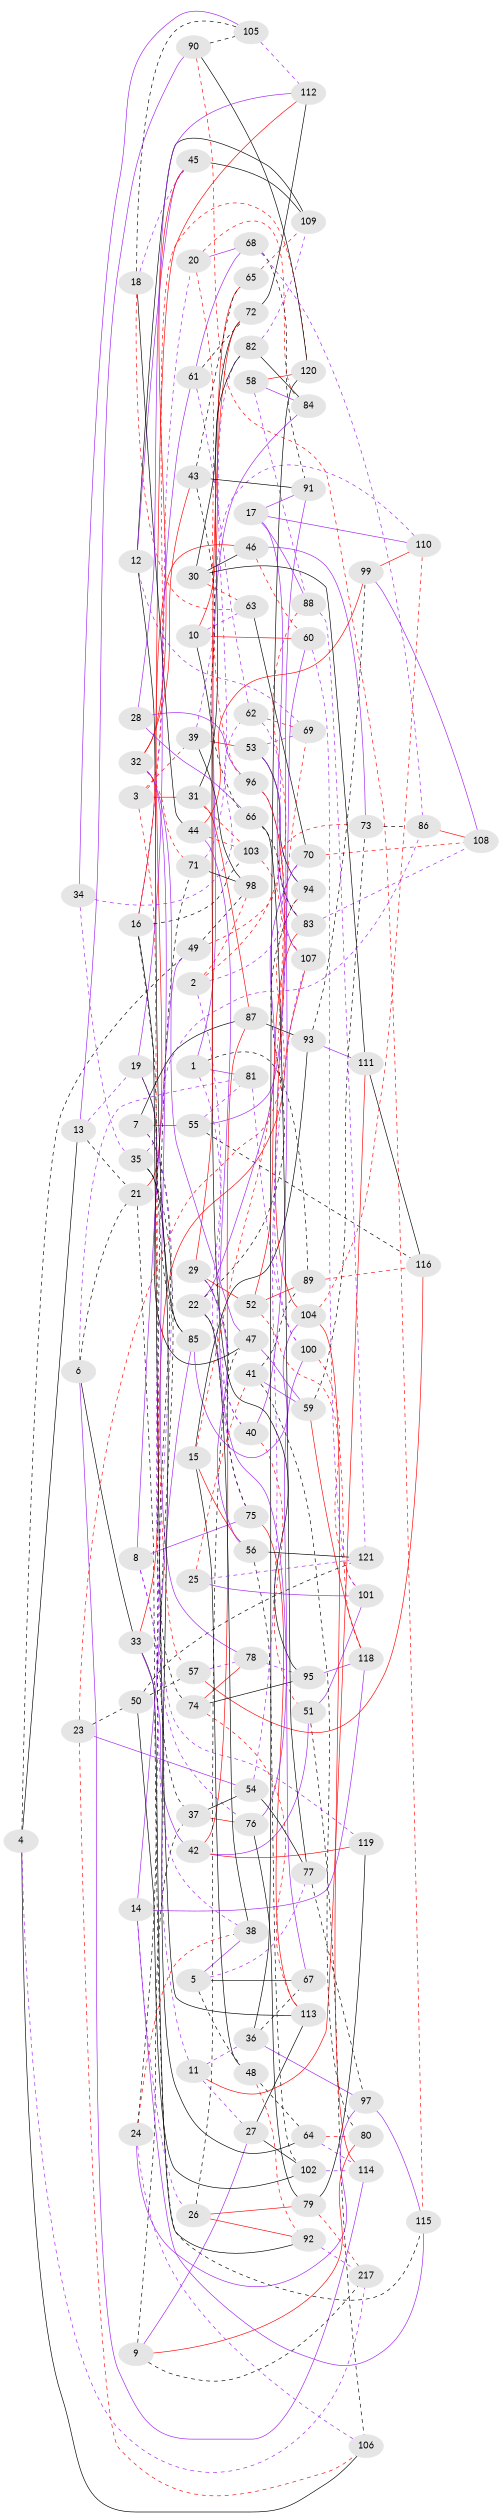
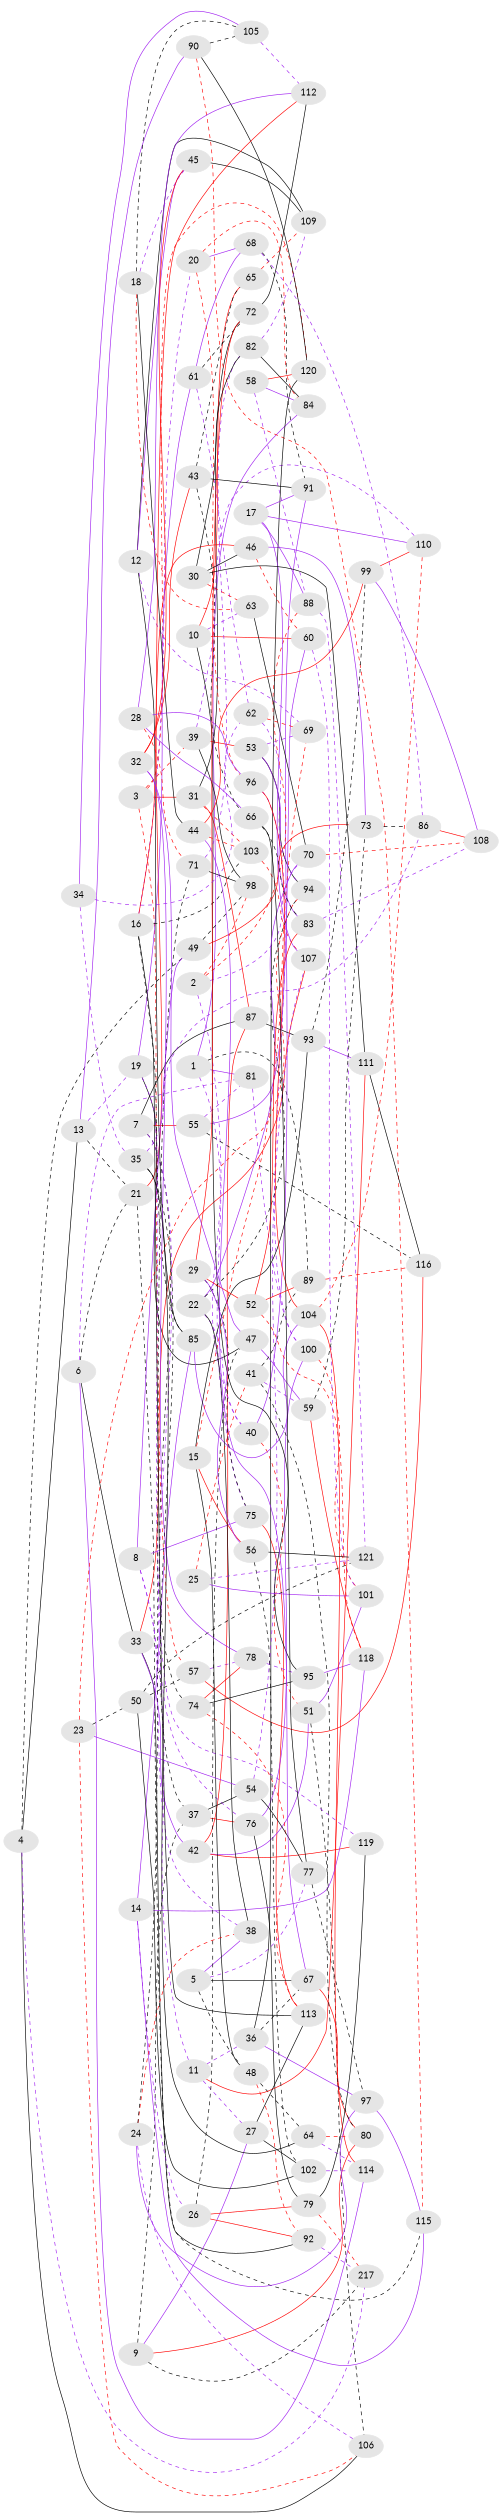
(170, 835) -> (163, 793)
(257, 915) -> (257, 915)
(280, 1392) -> (280, 1392)
none -> (337, 2058)
